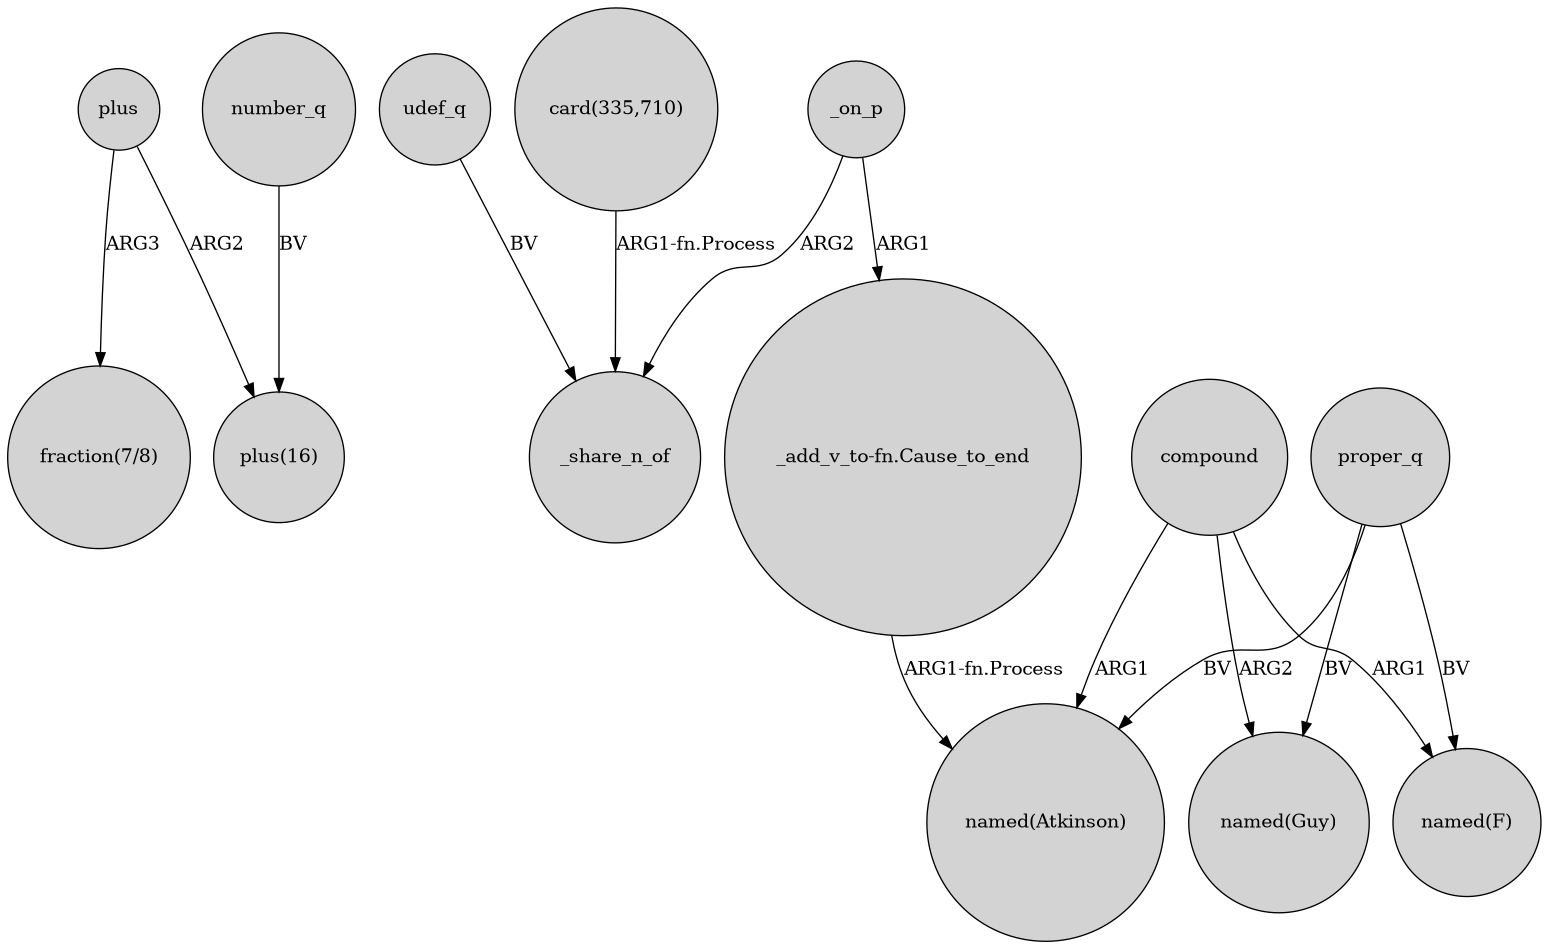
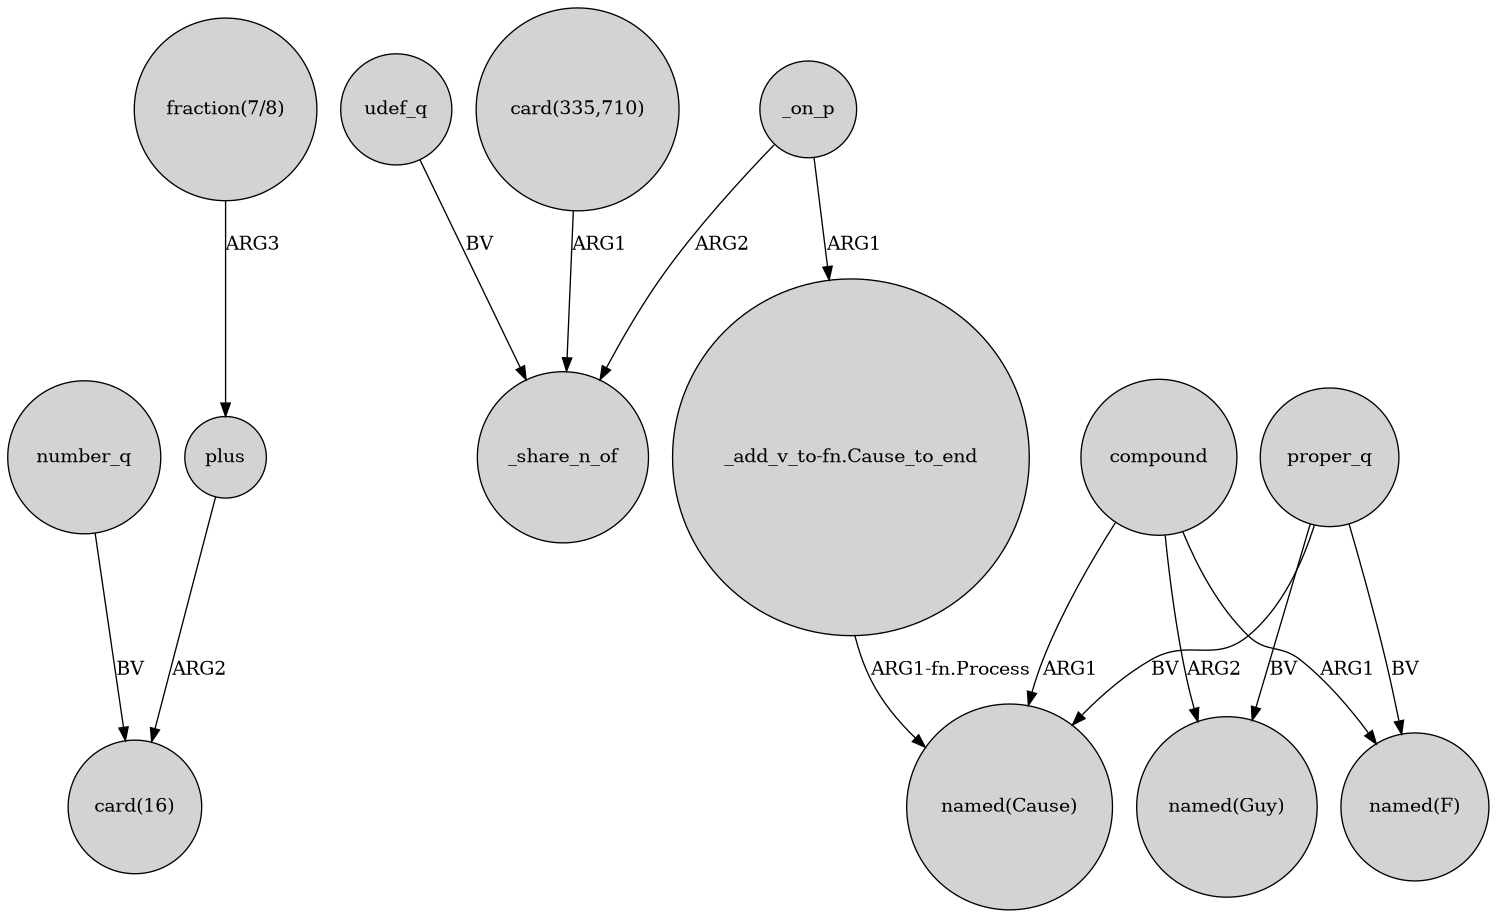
(696, 245) -> (600, 245)
(105, 251) -> (226, 302)
(279, 457) -> (135, 807)
(1046, 823) -> (1010, 807)
